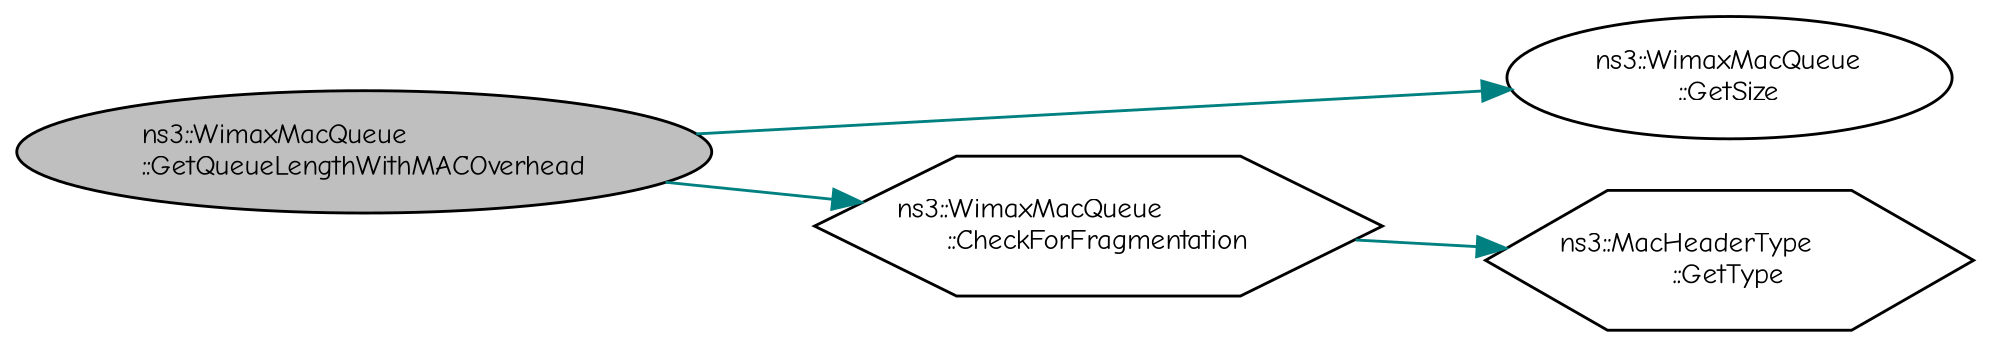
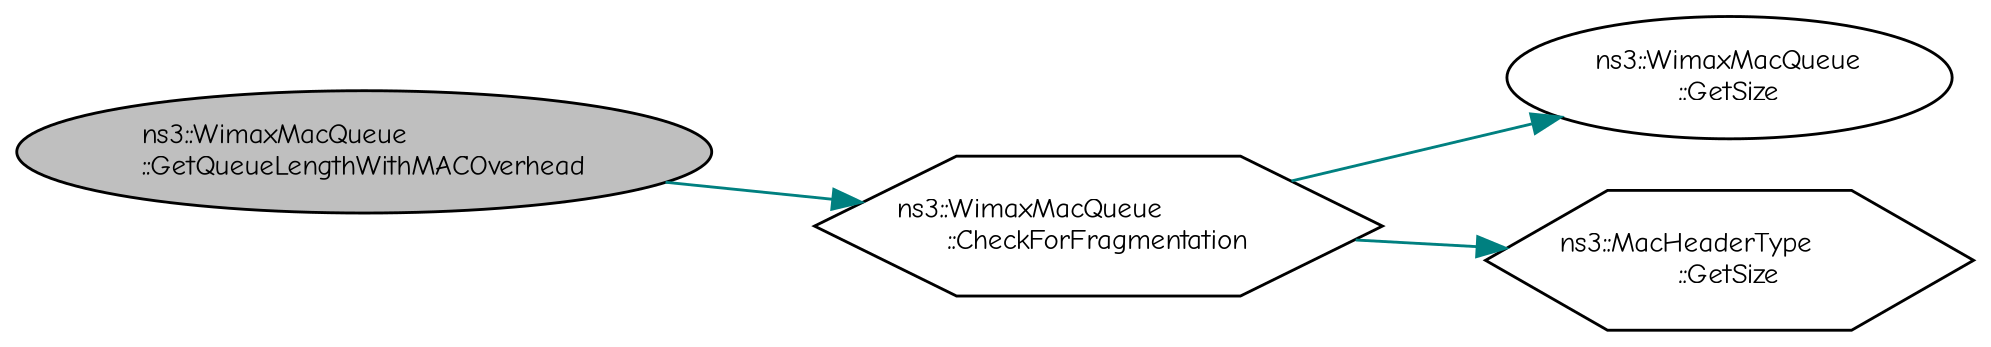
(1089, 112) -> (1412, 152)
(1730, 260) -> (1730, 260)
